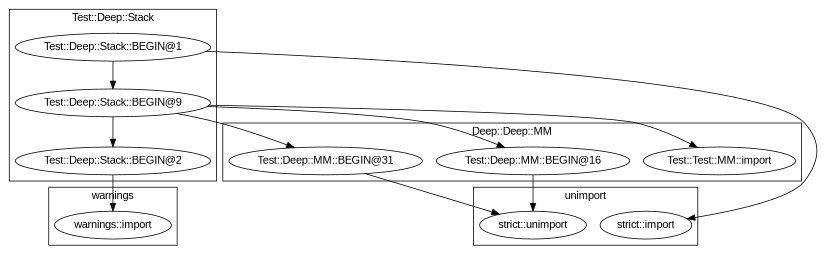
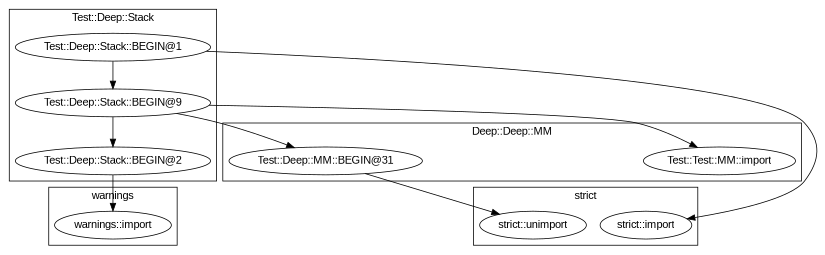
(533, 161) -> none
(586, 196) -> (586, 196)
